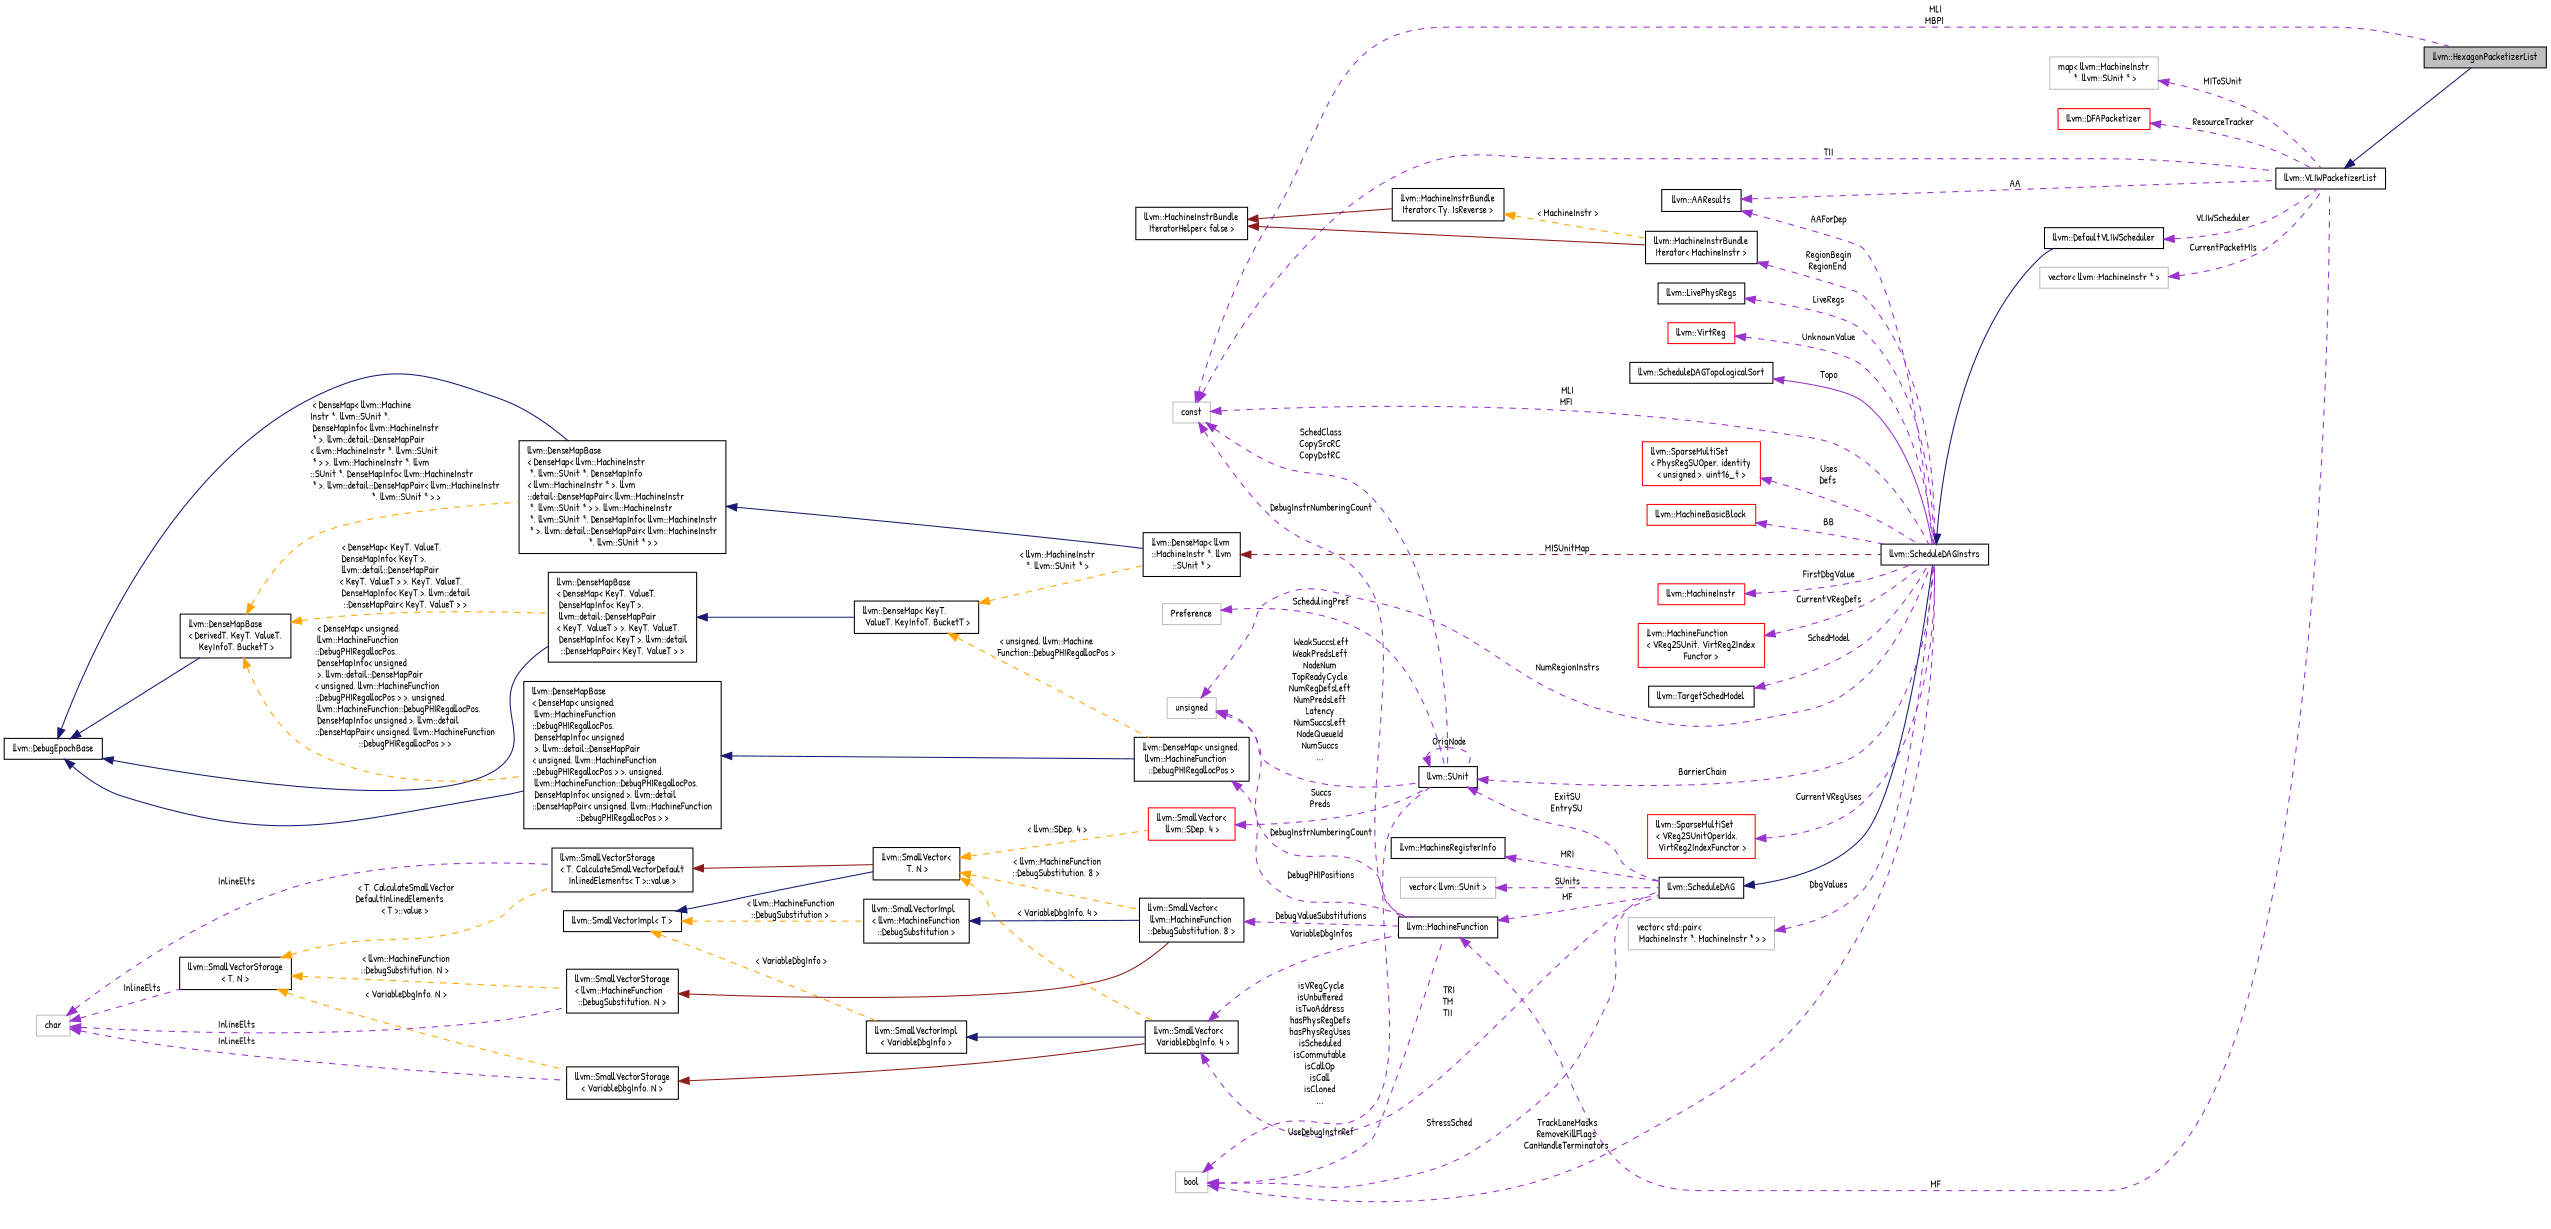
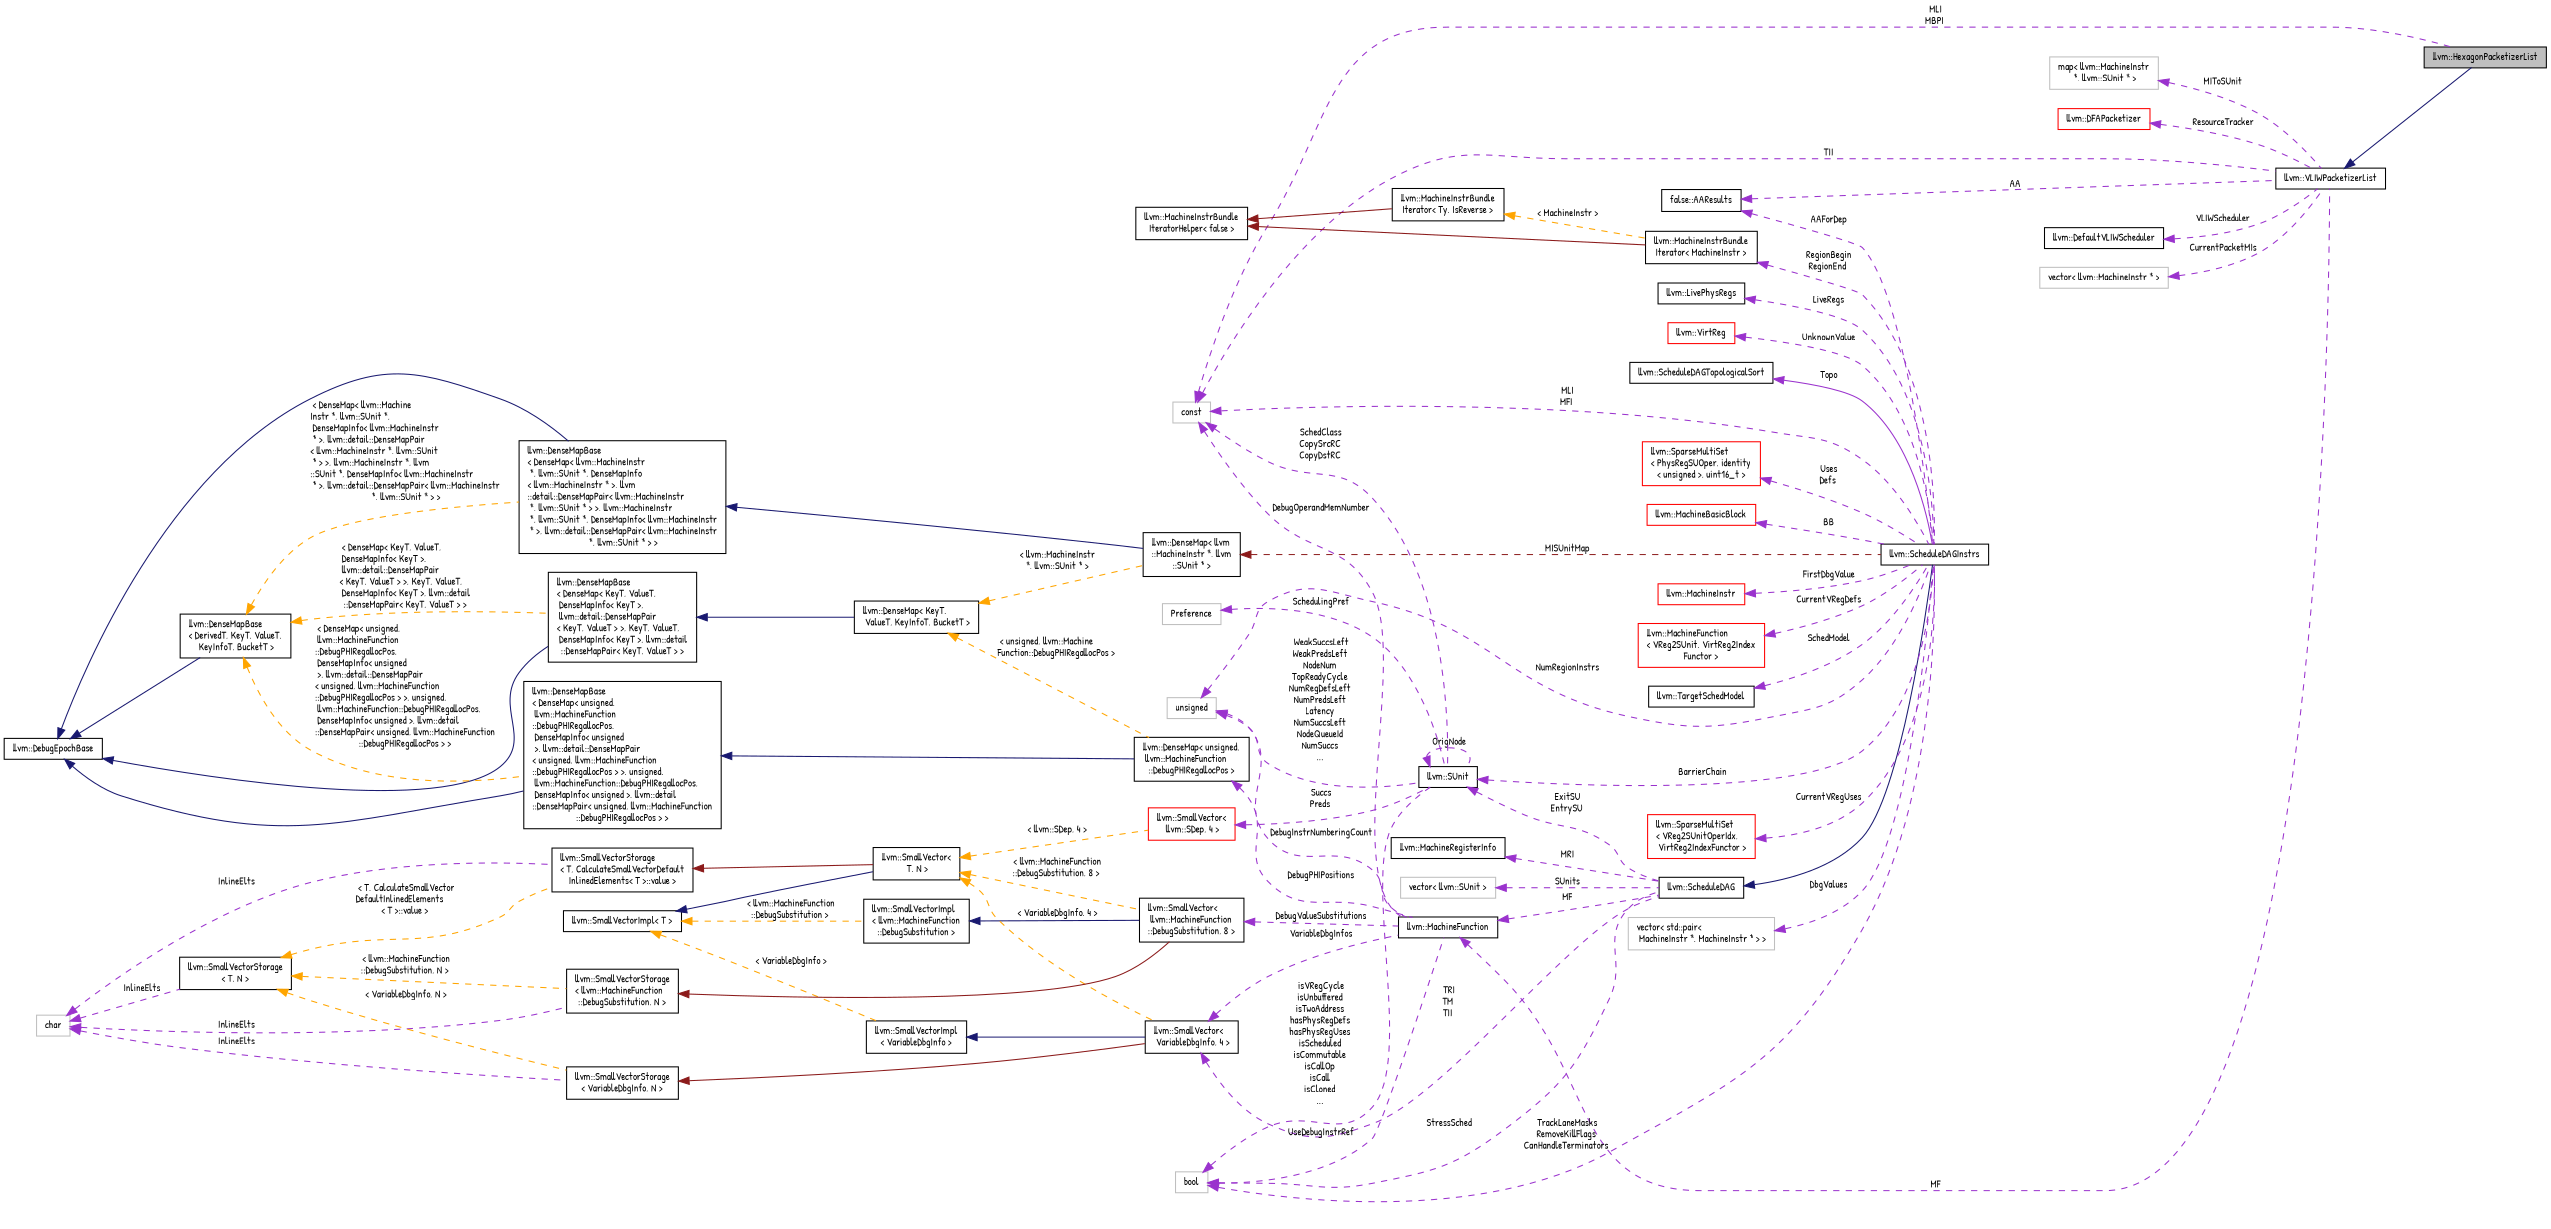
(1701, 201) -> (1701, 201)
(1969, 379) -> none
(1320, 508) -> (1320, 508)
